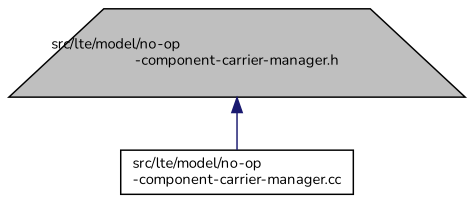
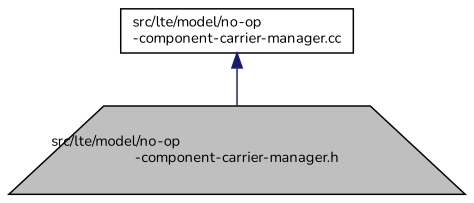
(237, 131) -> (237, 87)
